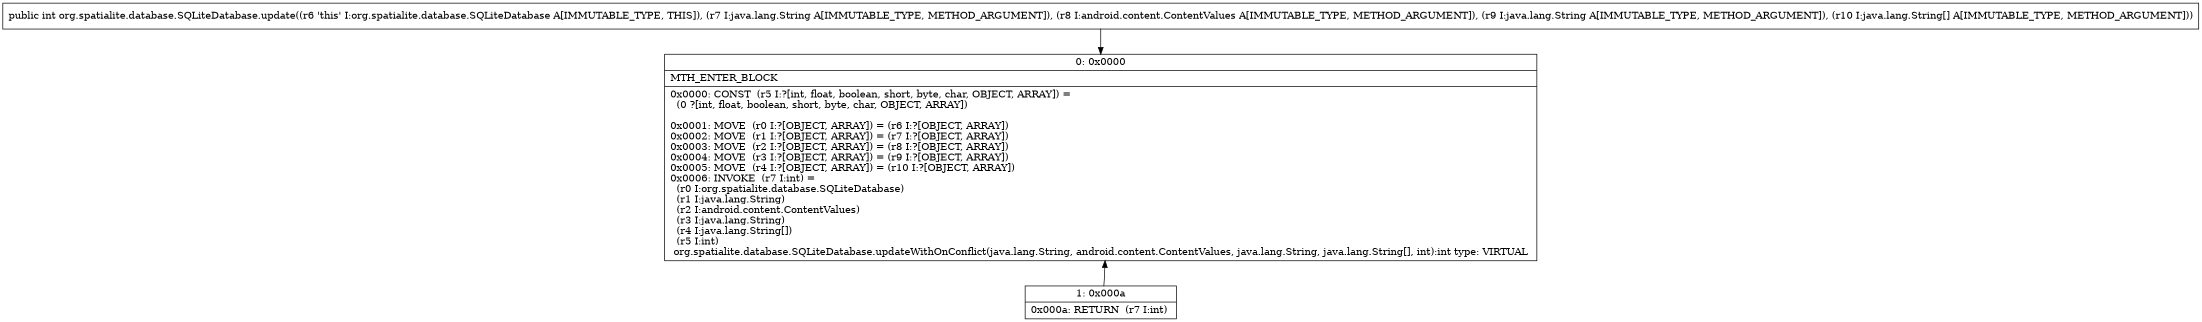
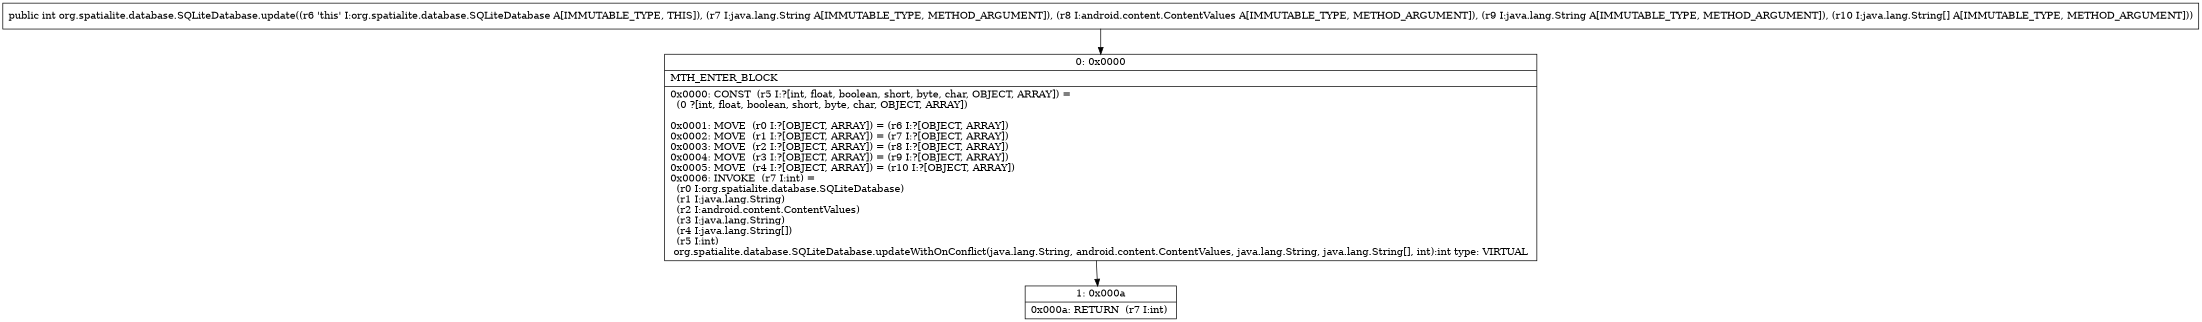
(1104, 277) -> (1097, 270)
